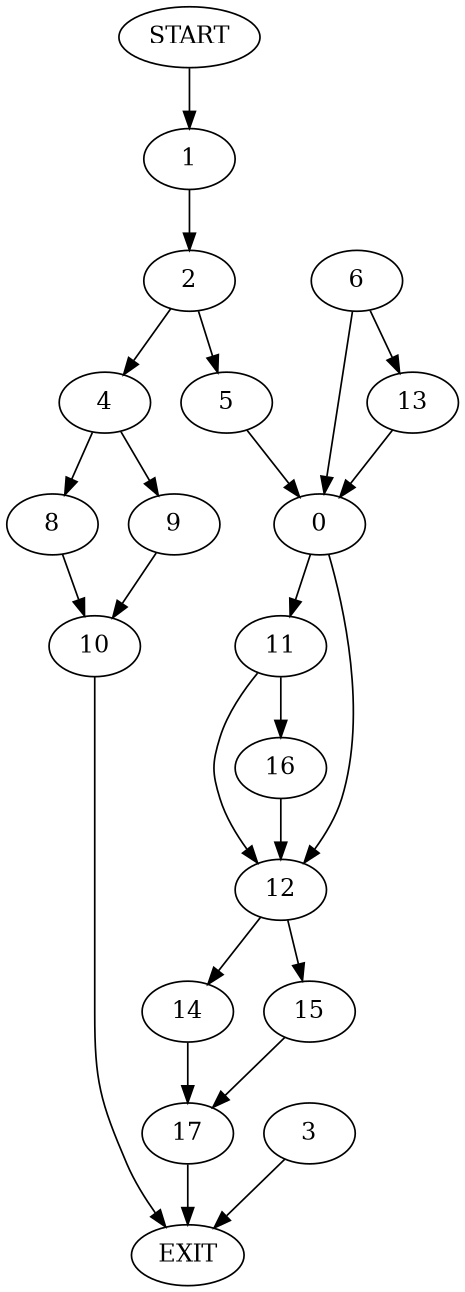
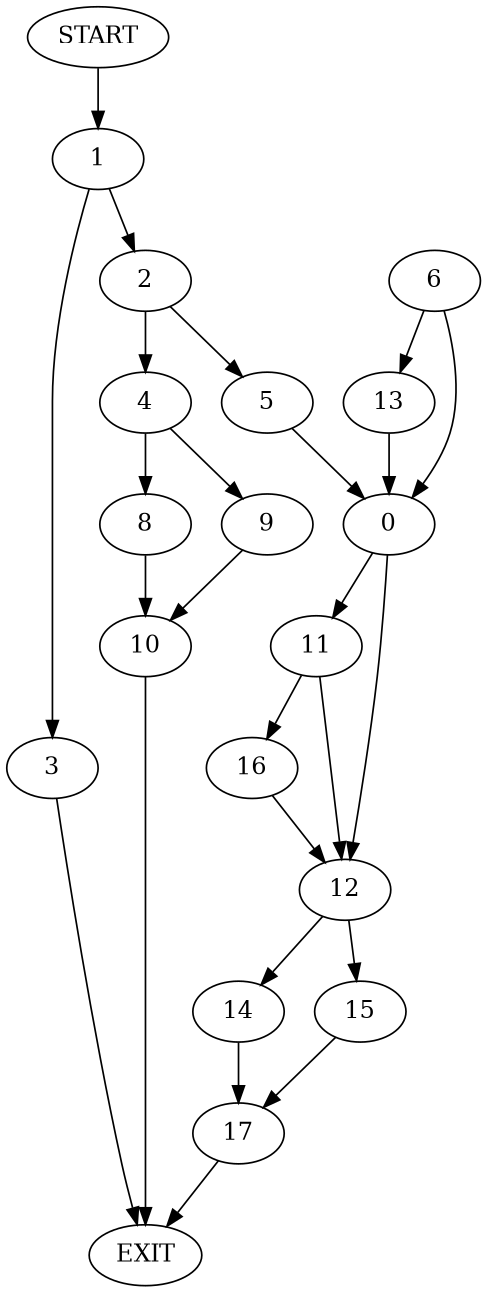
none -> (52, 453)
